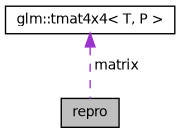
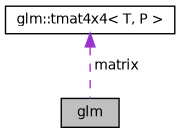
(90, 113) -> (90, 113)
